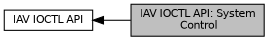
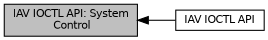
(117, 20) -> (162, 20)
